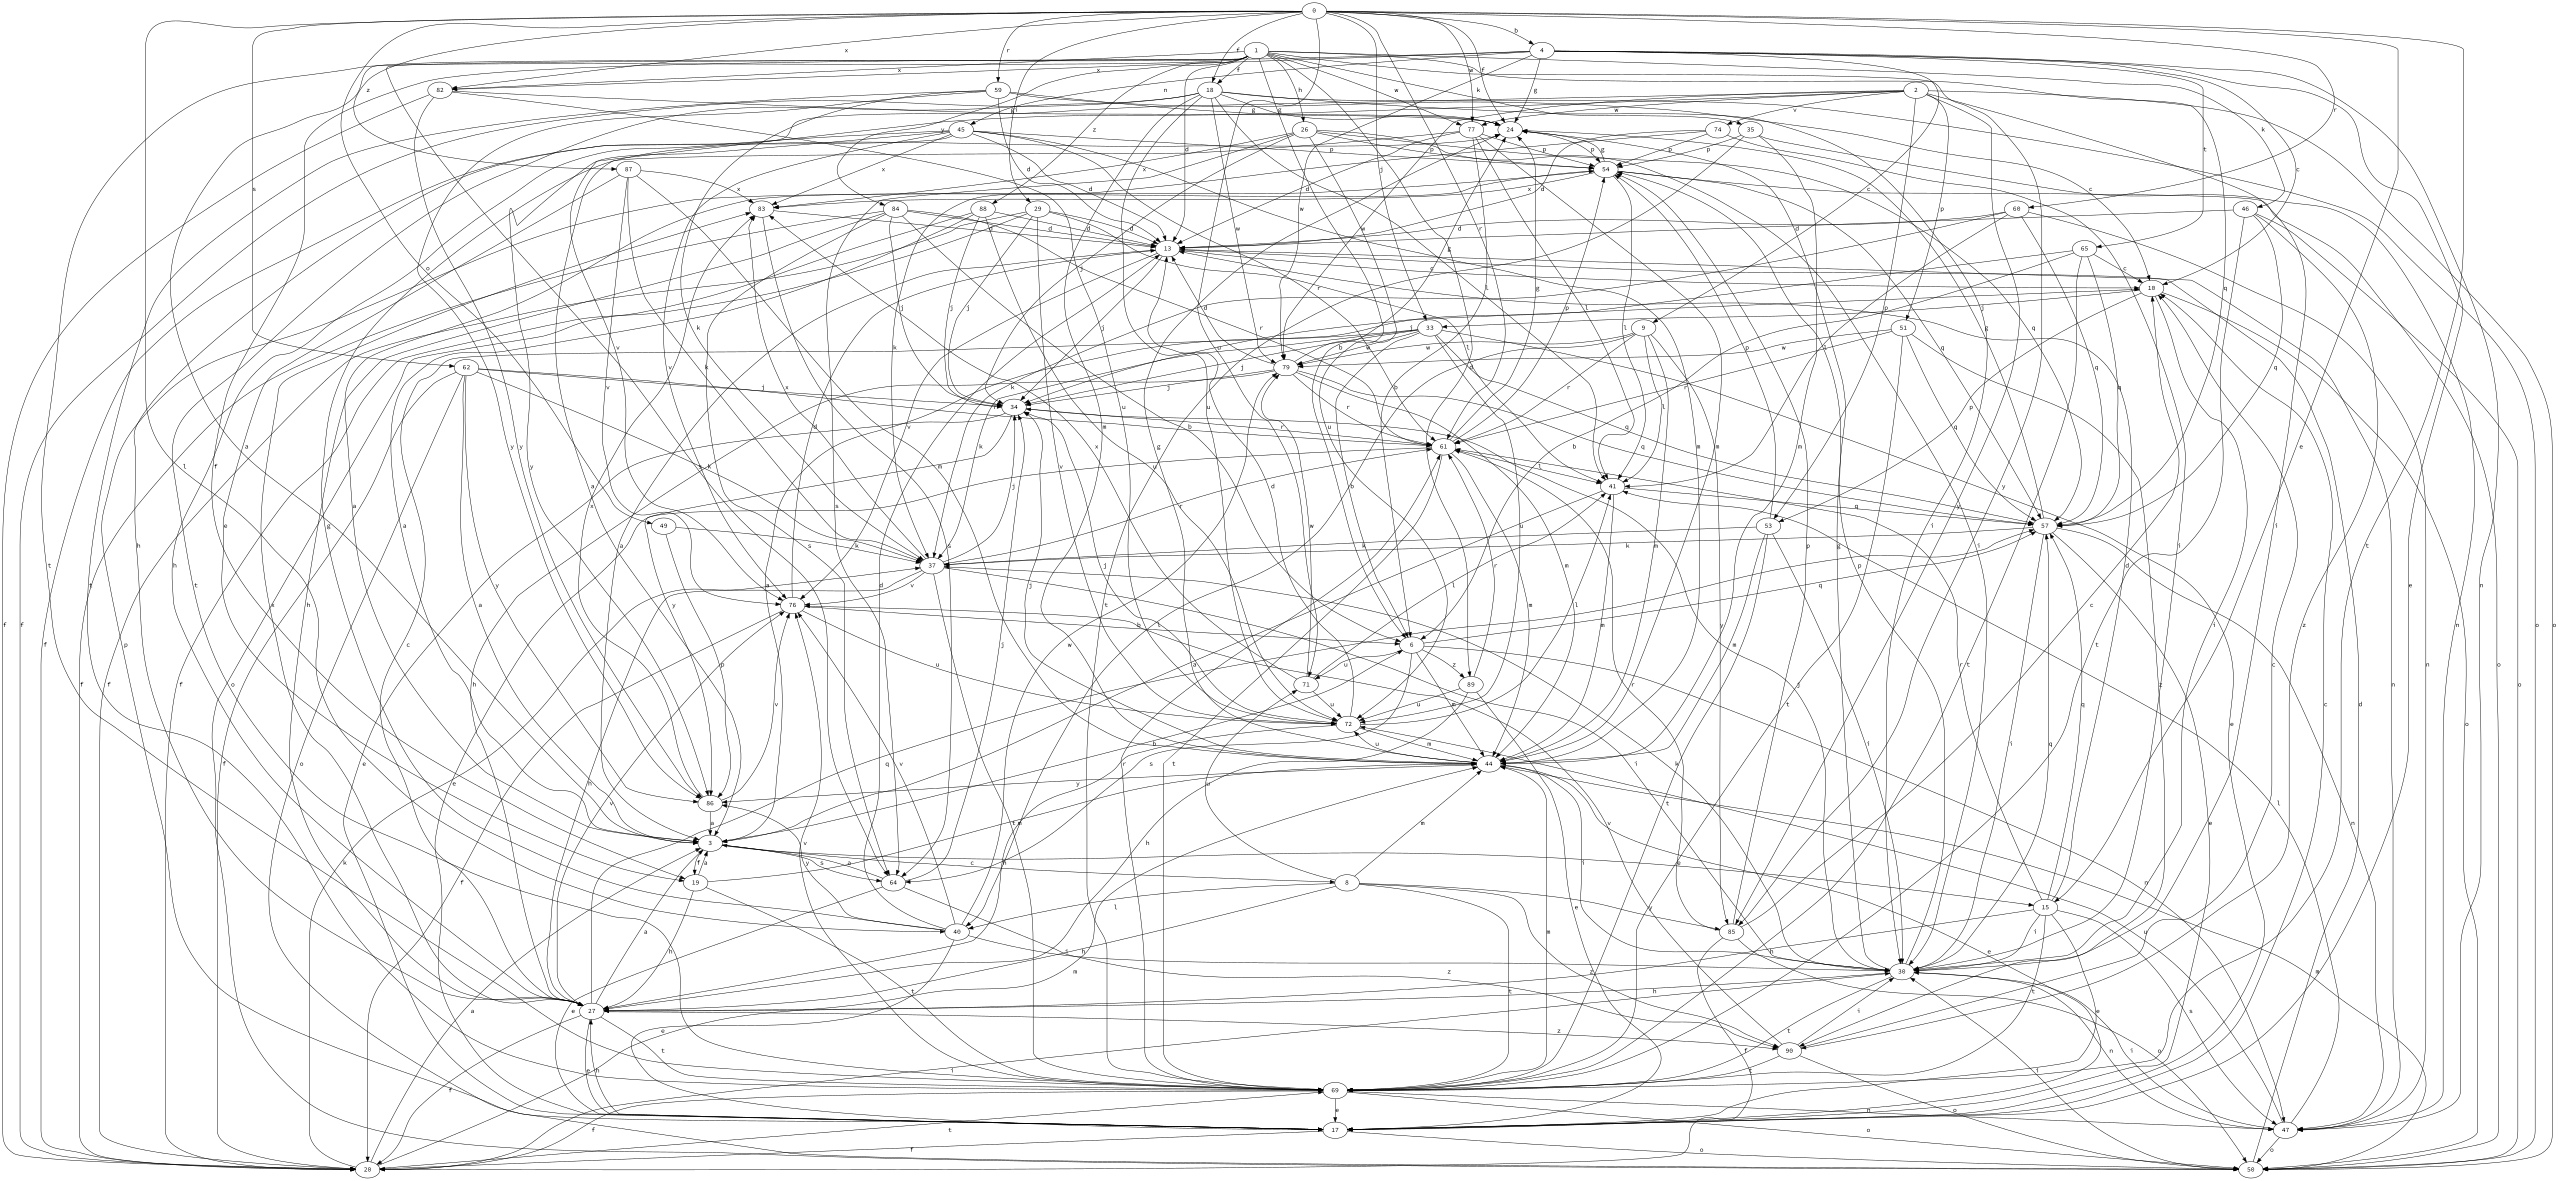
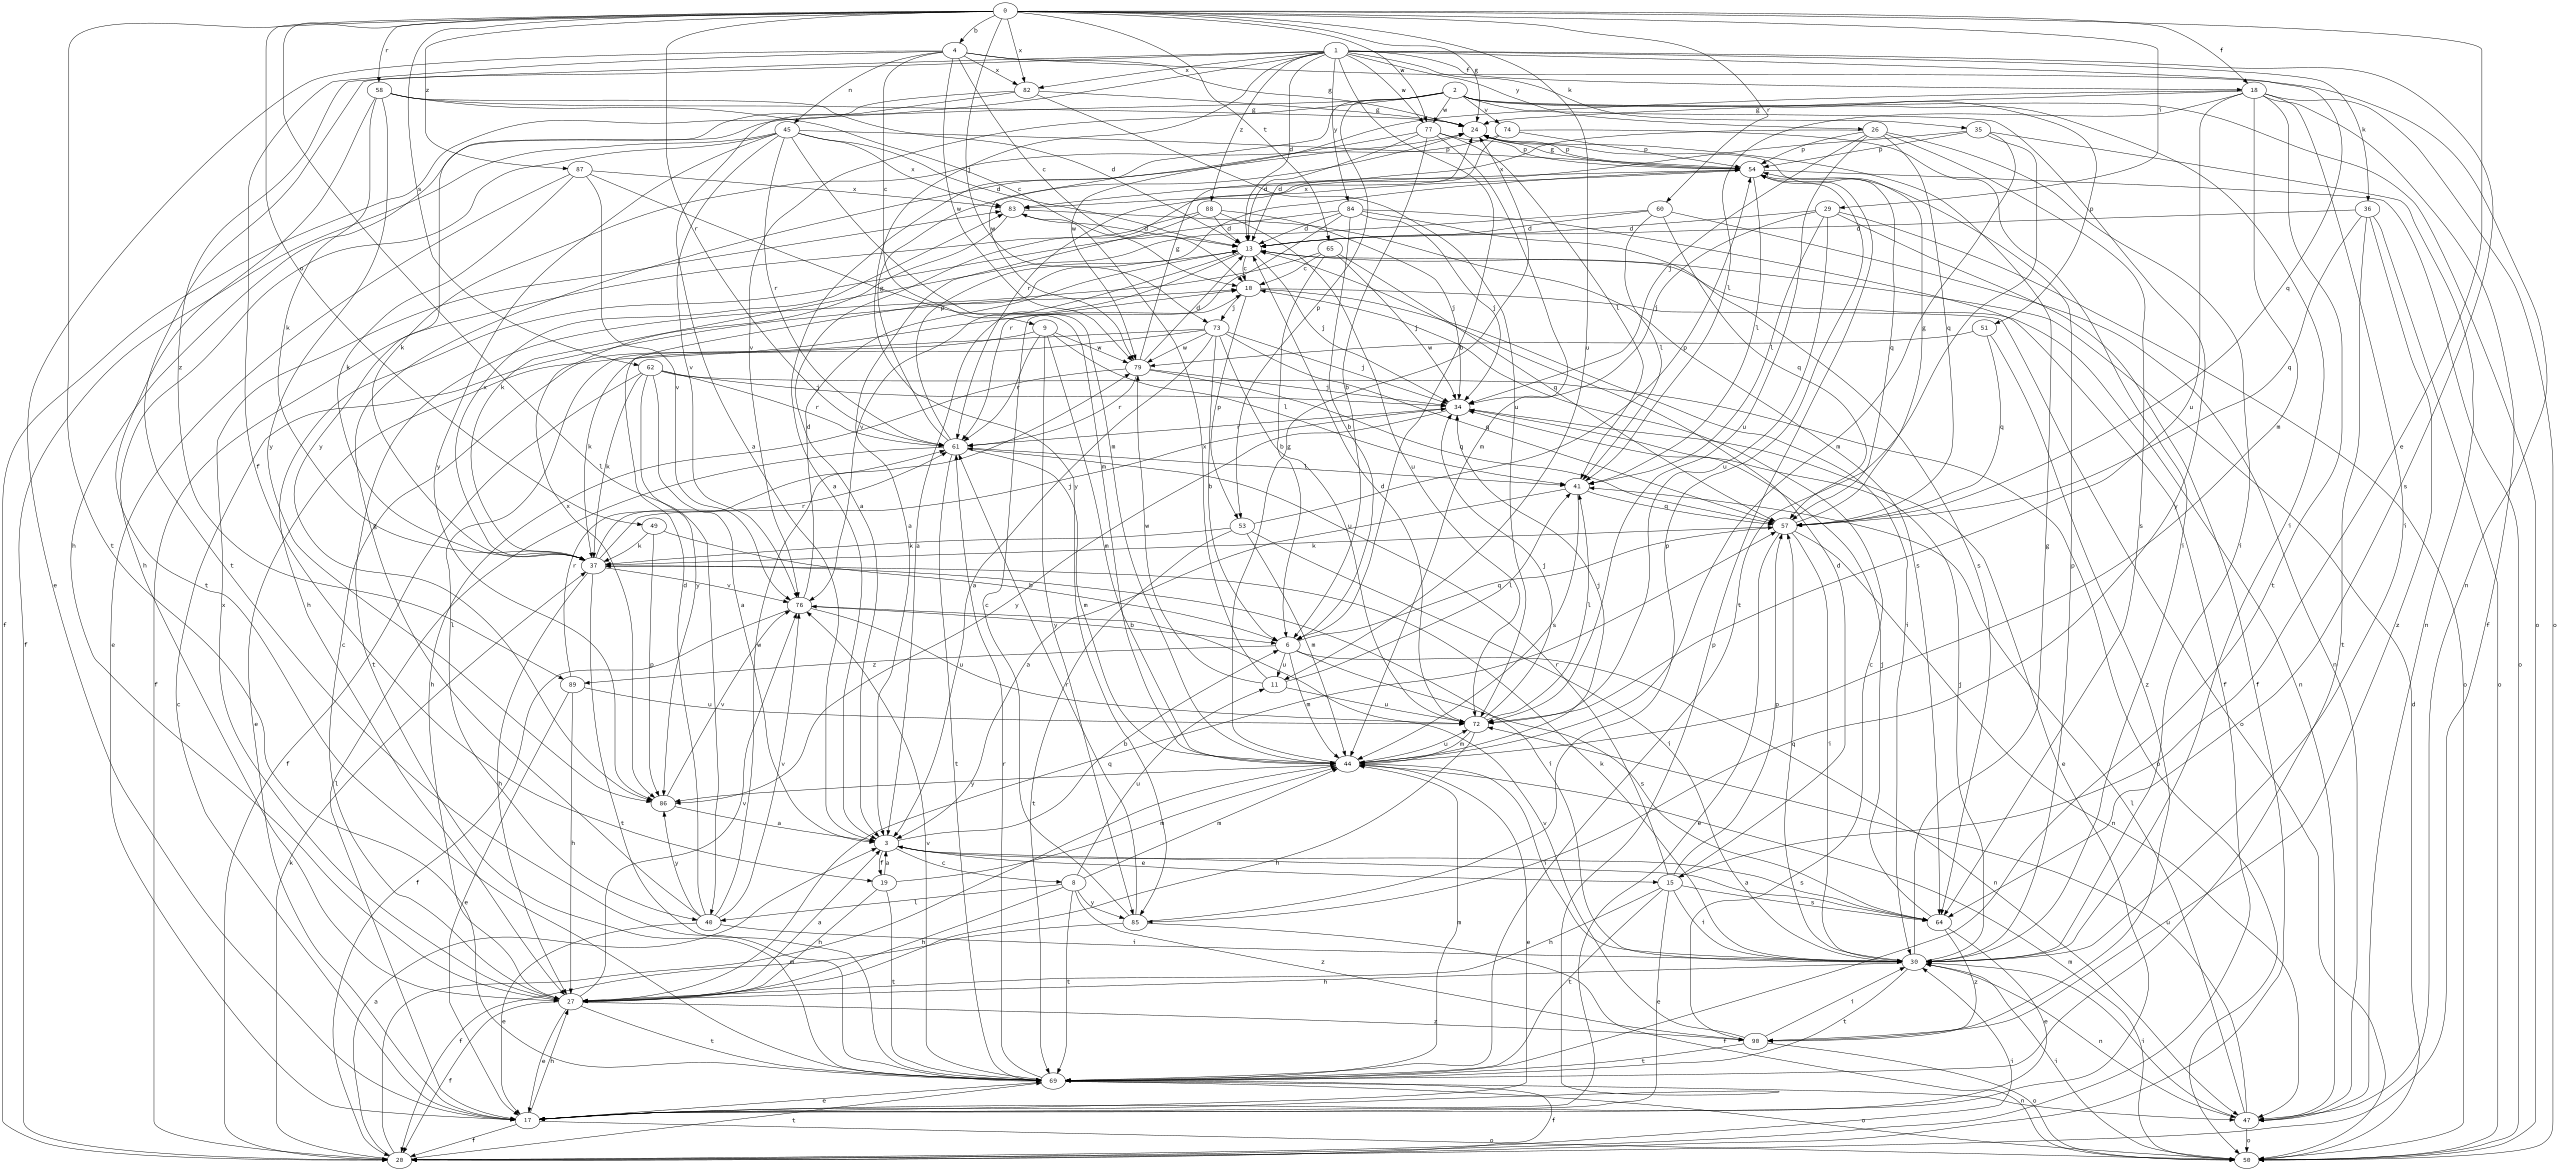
(2019, 63) -> (1208, 91)
(1483, 70) -> (1476, 70)
(998, 90) -> (379, 90)
(1300, 90) -> (1518, 90)
(2245, 209) -> (2368, 209)
(1430, 328) -> (1217, 328)
(1471, 368) -> (181, 368)
(1697, 381) -> (1260, 198)
(1061, 467) -> (1725, 467)
(589, 506) -> (540, 404)
(1534, 507) -> none
(223, 558) -> (111, 656)
none -> (954, 580)
(1603, 625) -> (1555, 625)
(1306, 685) -> (1275, 685)
(2083, 705) -> (1777, 705)
(454, 784) -> (336, 784)
(1710, 813) -> none
(2173, 994) -> (1802, 905)
(2160, 1051) -> (1725, 1041)
